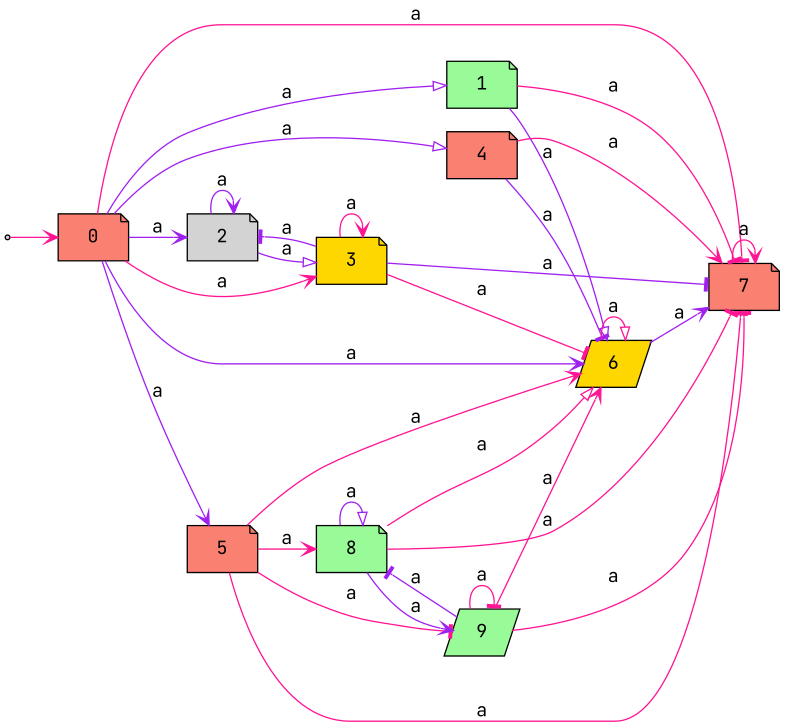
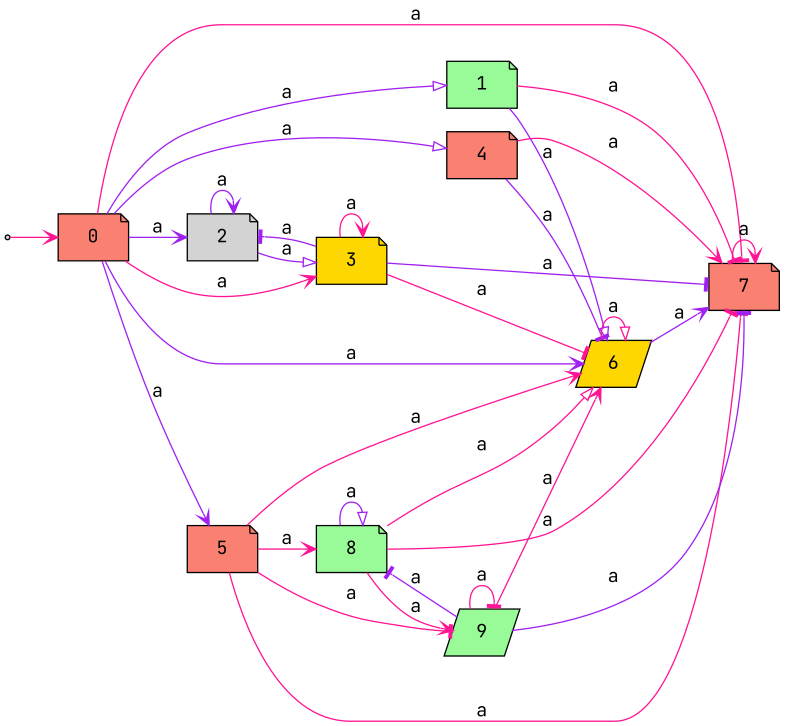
(699, 531) -> (699, 531)
(398, 608) -> (398, 608)
